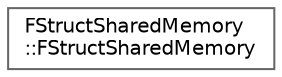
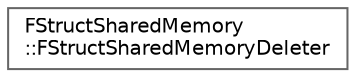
(141, 39) -> (178, 39)
